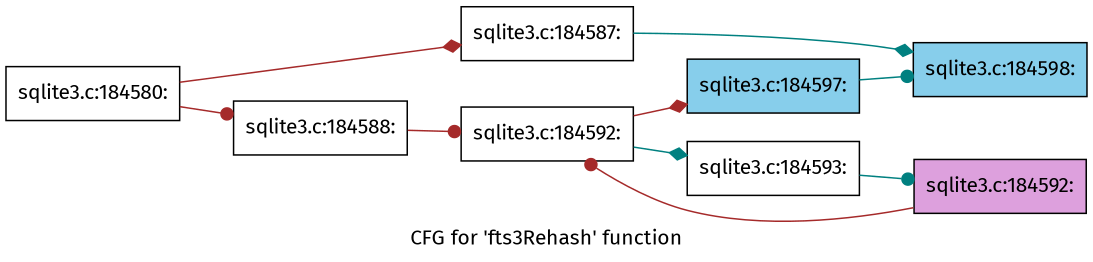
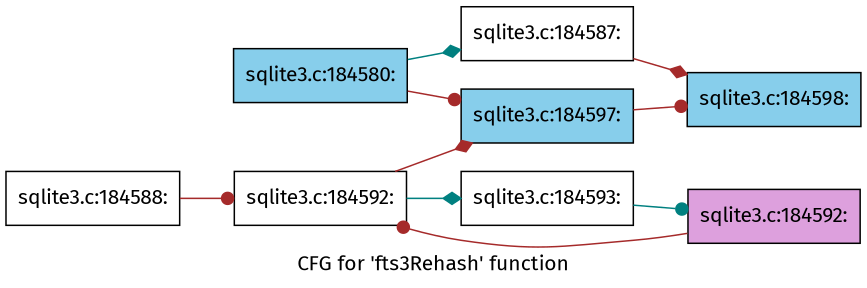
(764, 37) -> (651, 64)
(311, 65) -> (425, 56)
(880, 78) -> (654, 108)
(93, 94) -> (320, 76)
(200, 110) -> (428, 95)
